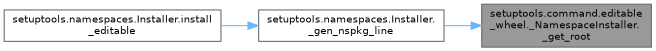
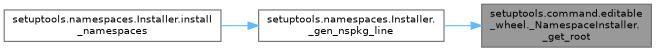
(113, 26) -> (113, 26)
